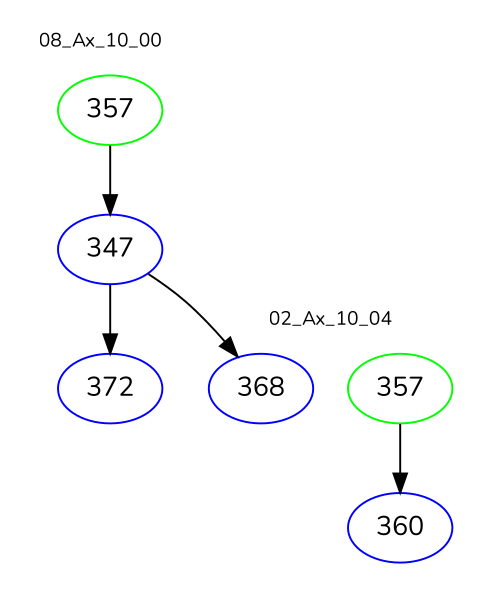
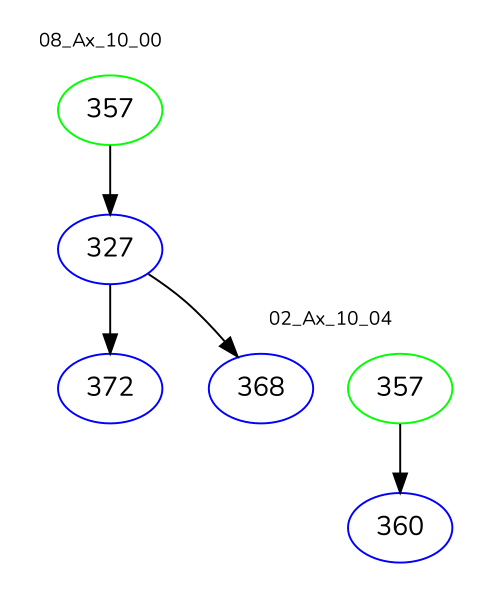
(110, 249) -> (110, 249)
